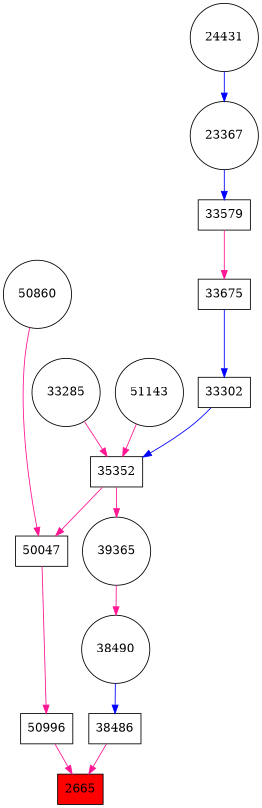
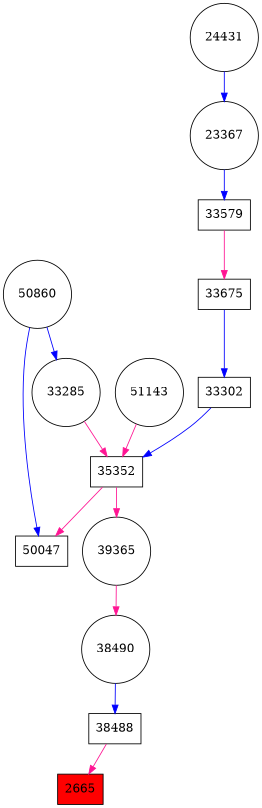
none -> (51, 339)
(24, 428) -> (24, 428)
(47, 729) -> none
(115, 729) -> (115, 729)
